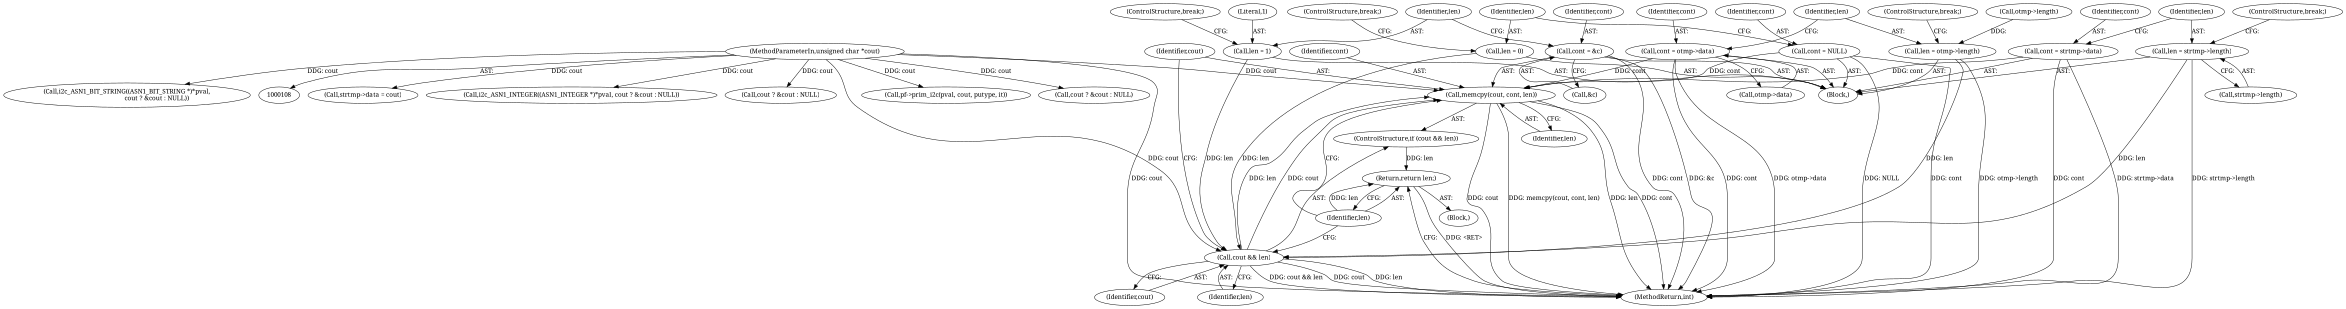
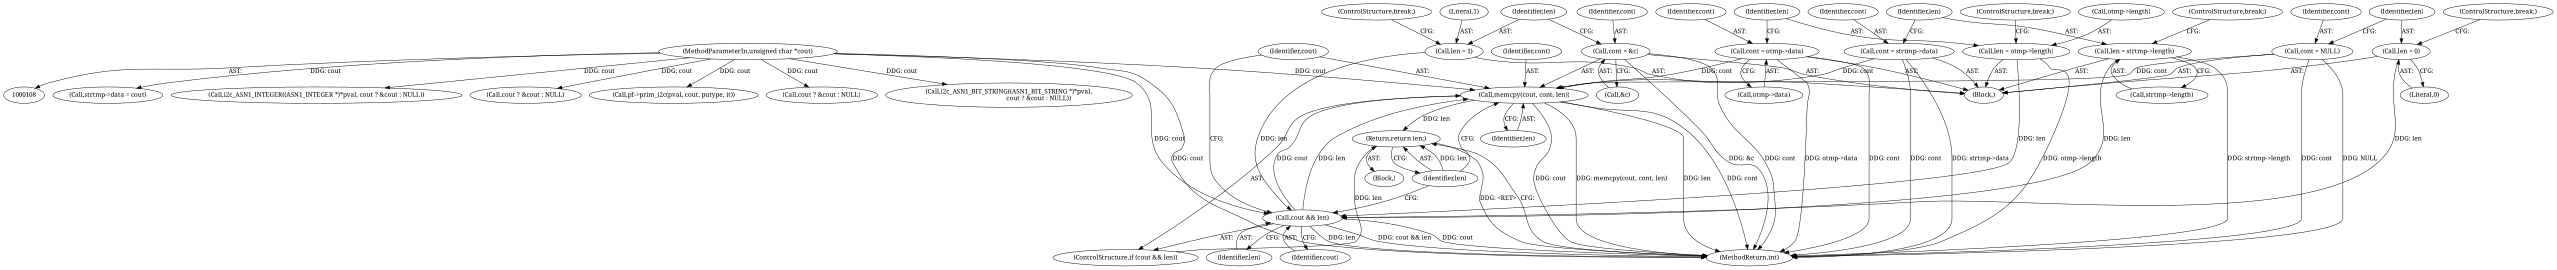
(2000, 32) -> (2105, 32)
none -> (2424, 95)
none -> (1439, 109)
